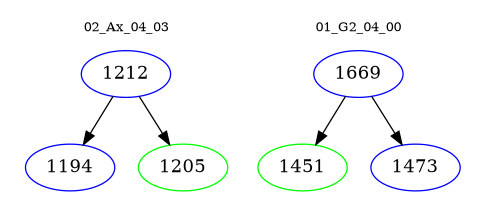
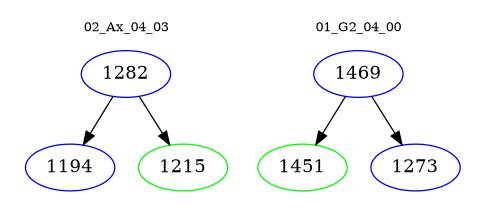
(126, 74) -> (126, 74)
(358, 74) -> (358, 74)
(183, 168) -> (183, 168)
(416, 168) -> (416, 168)
